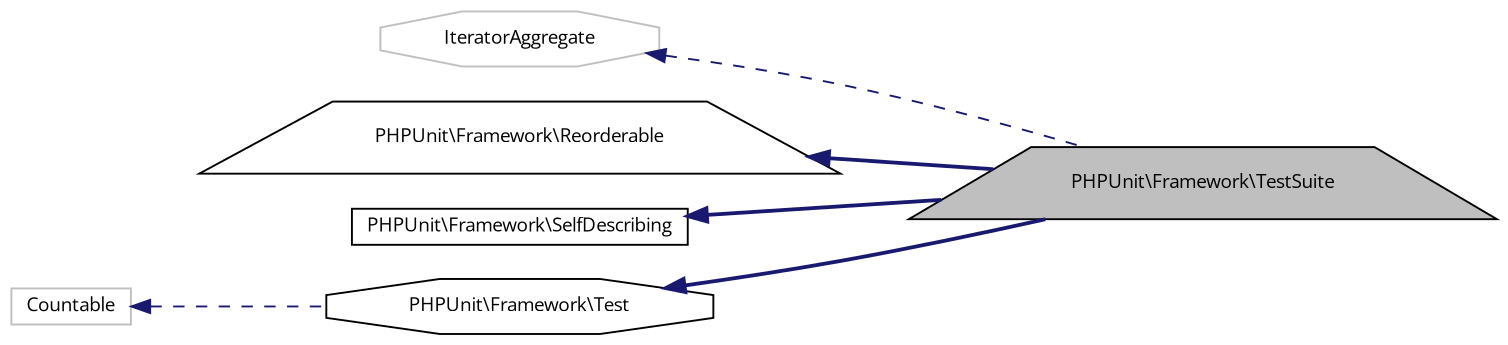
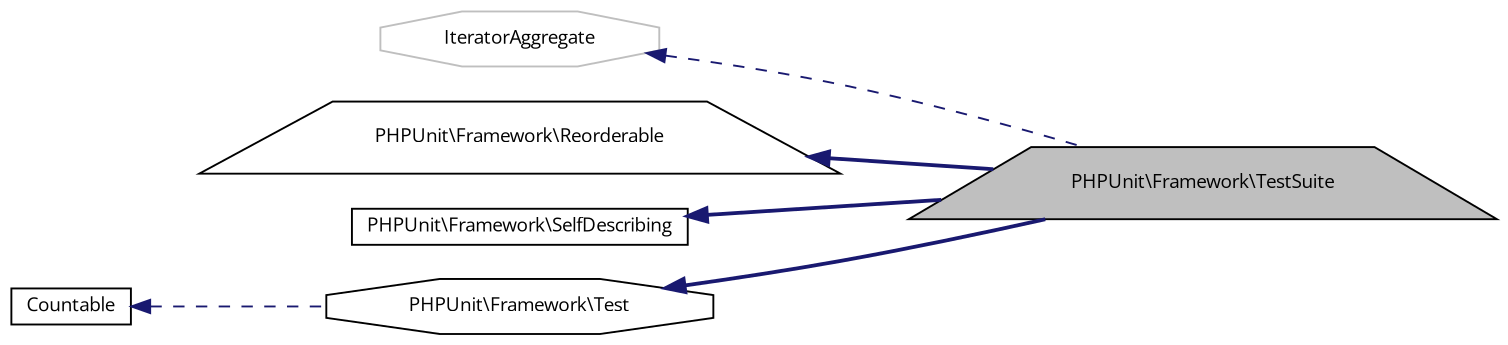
(71, 306) -> (71, 306)
